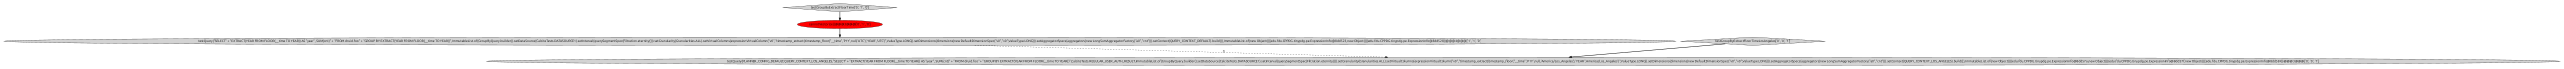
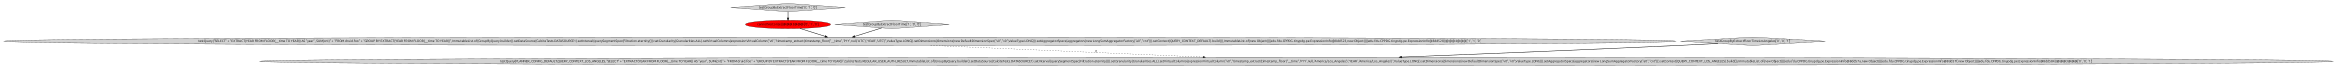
none -> (892, 24)
